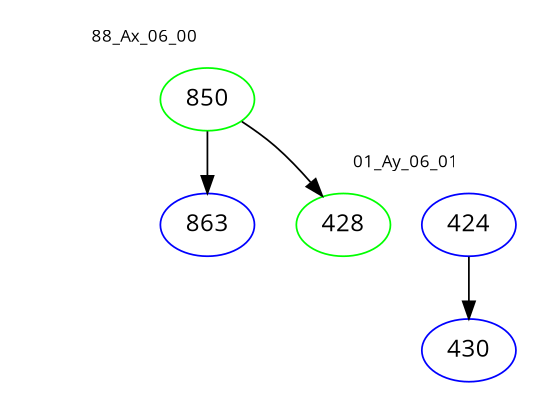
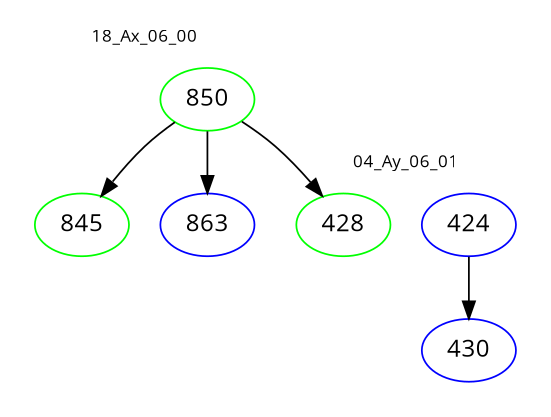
(145, 37) -> (145, 37)
(406, 163) -> (406, 163)
none -> (82, 225)
